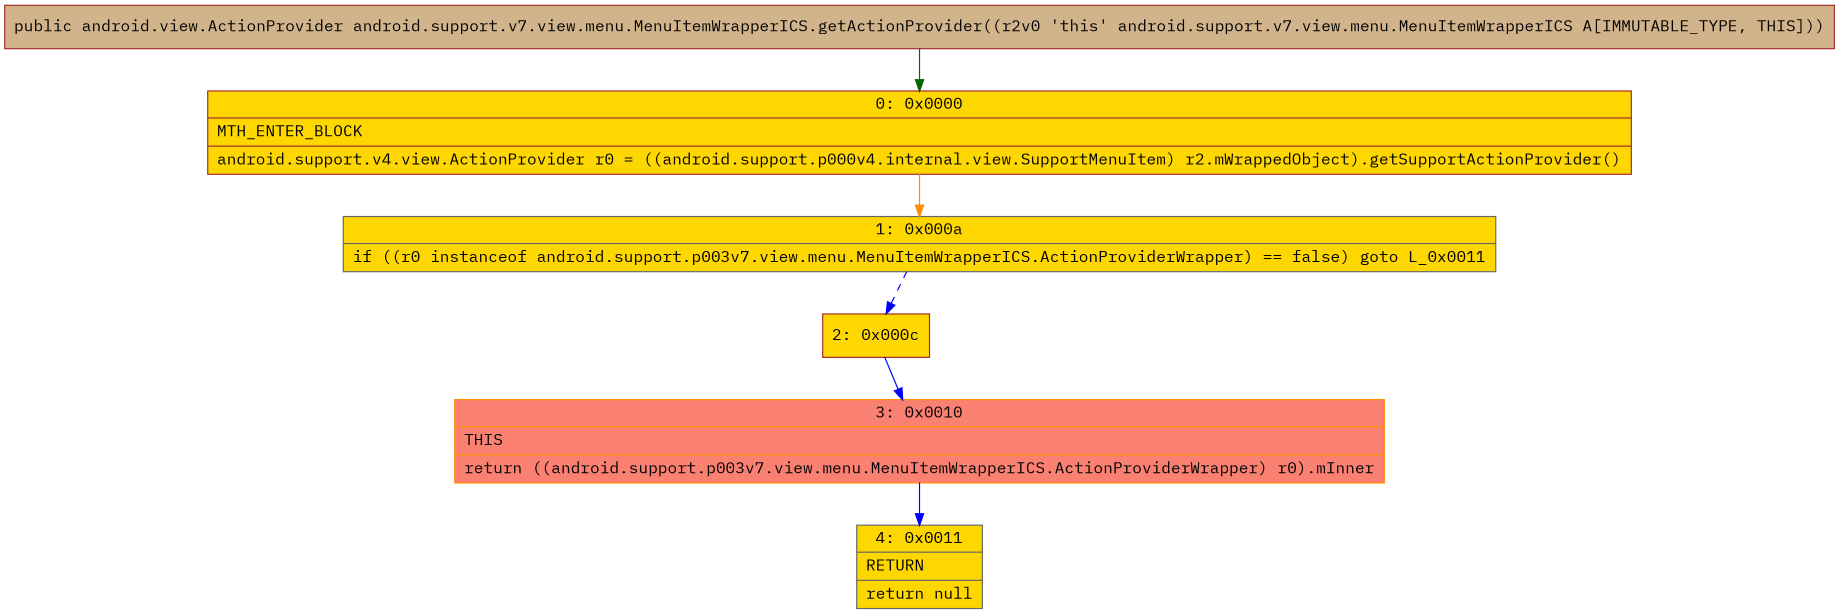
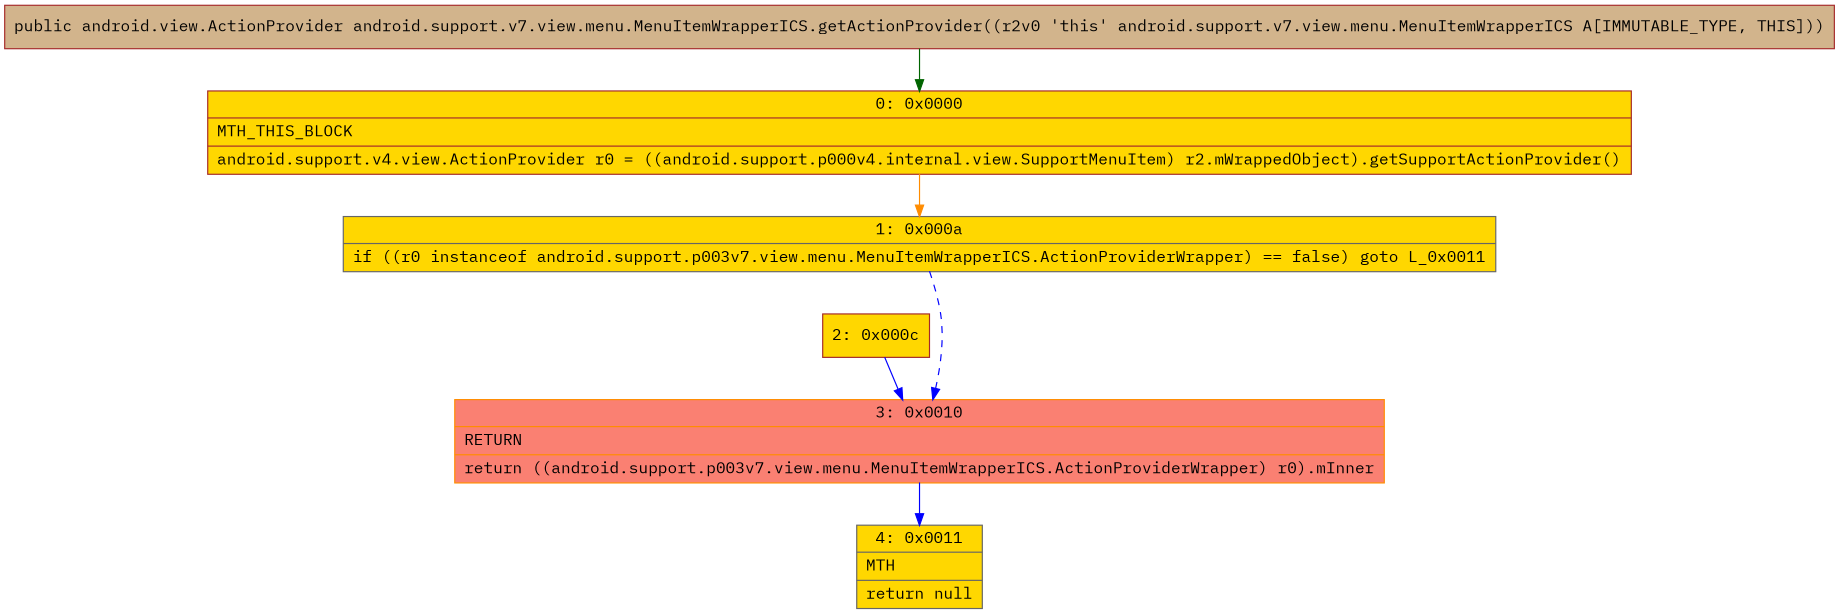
(290, 131) -> (285, 131)
(899, 287) -> (942, 329)
(484, 440) -> (494, 440)
(895, 566) -> (881, 566)
